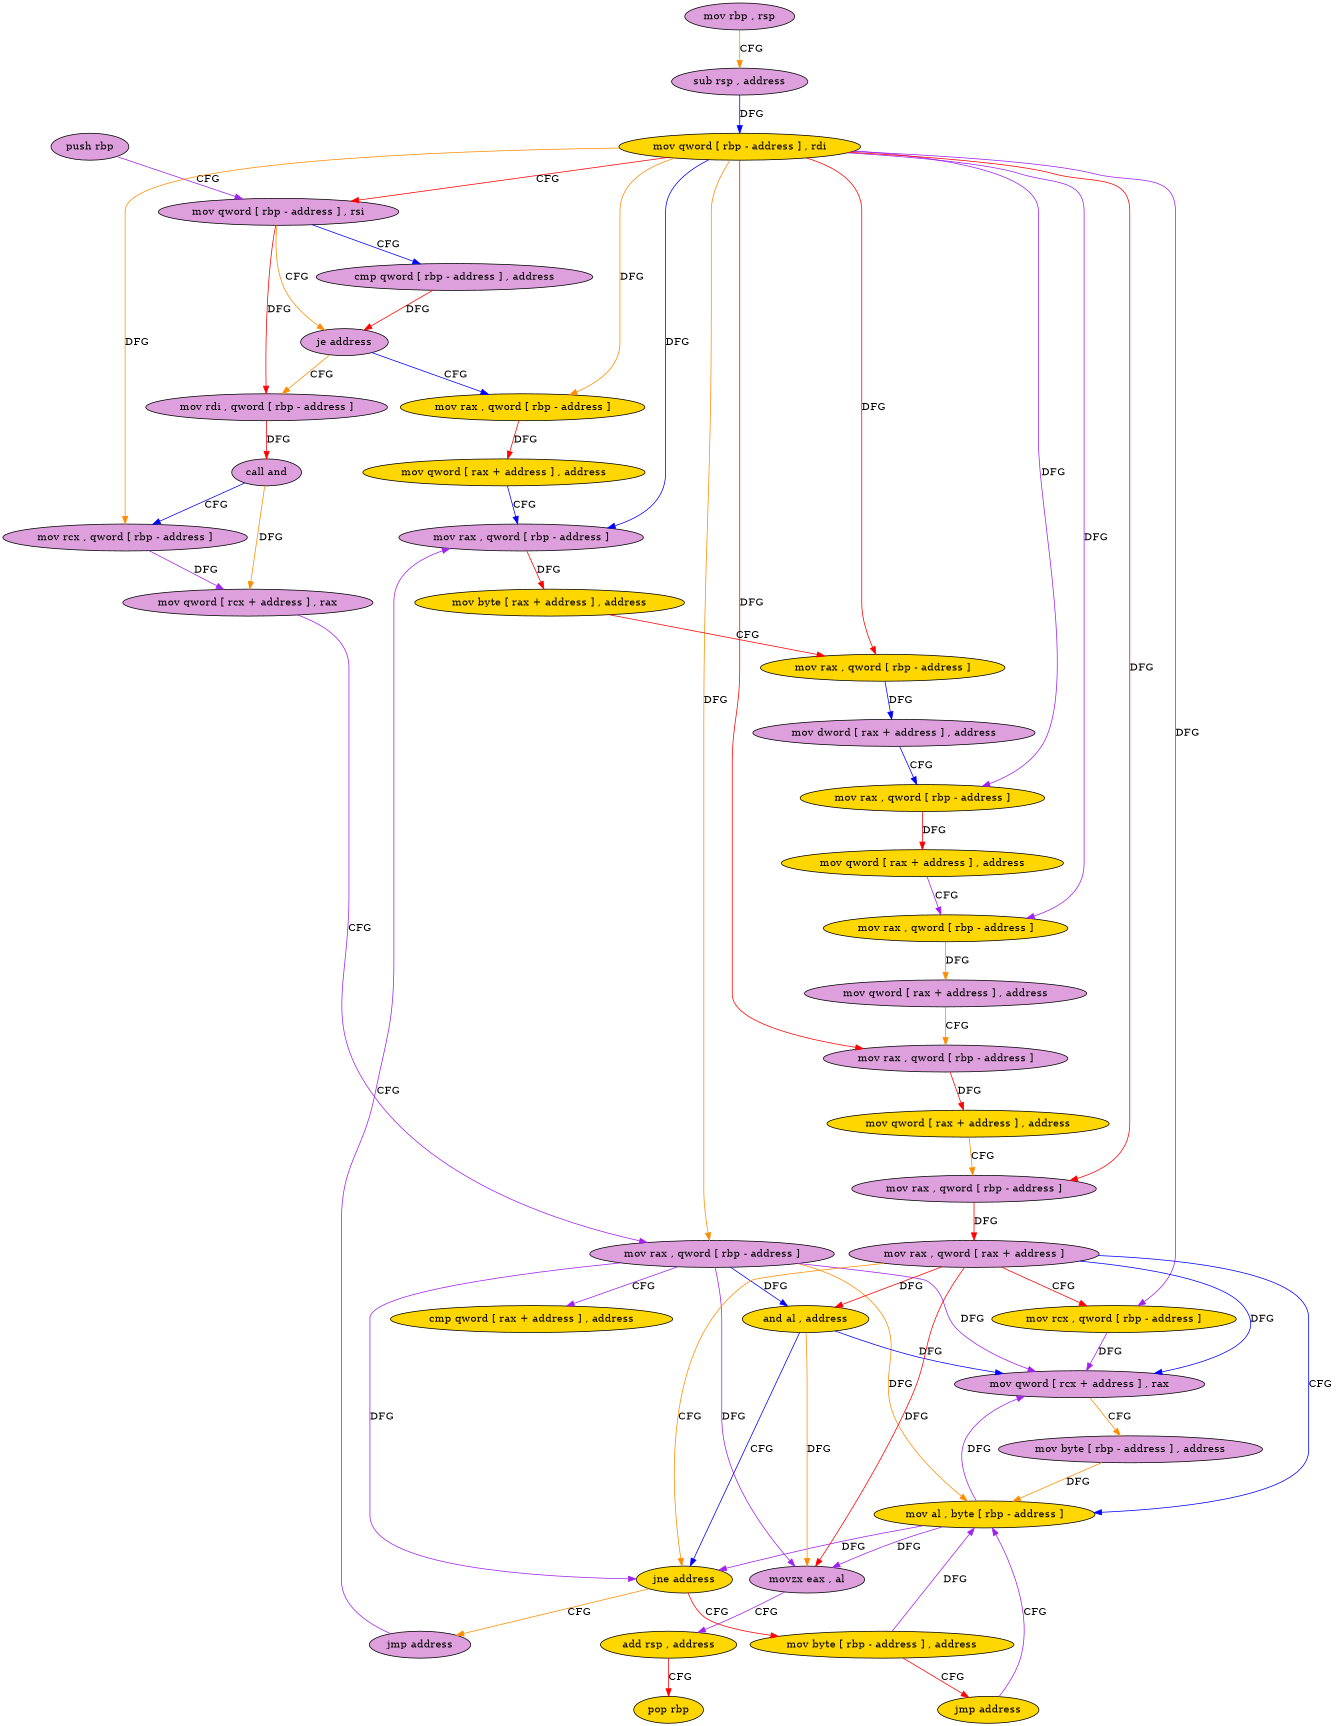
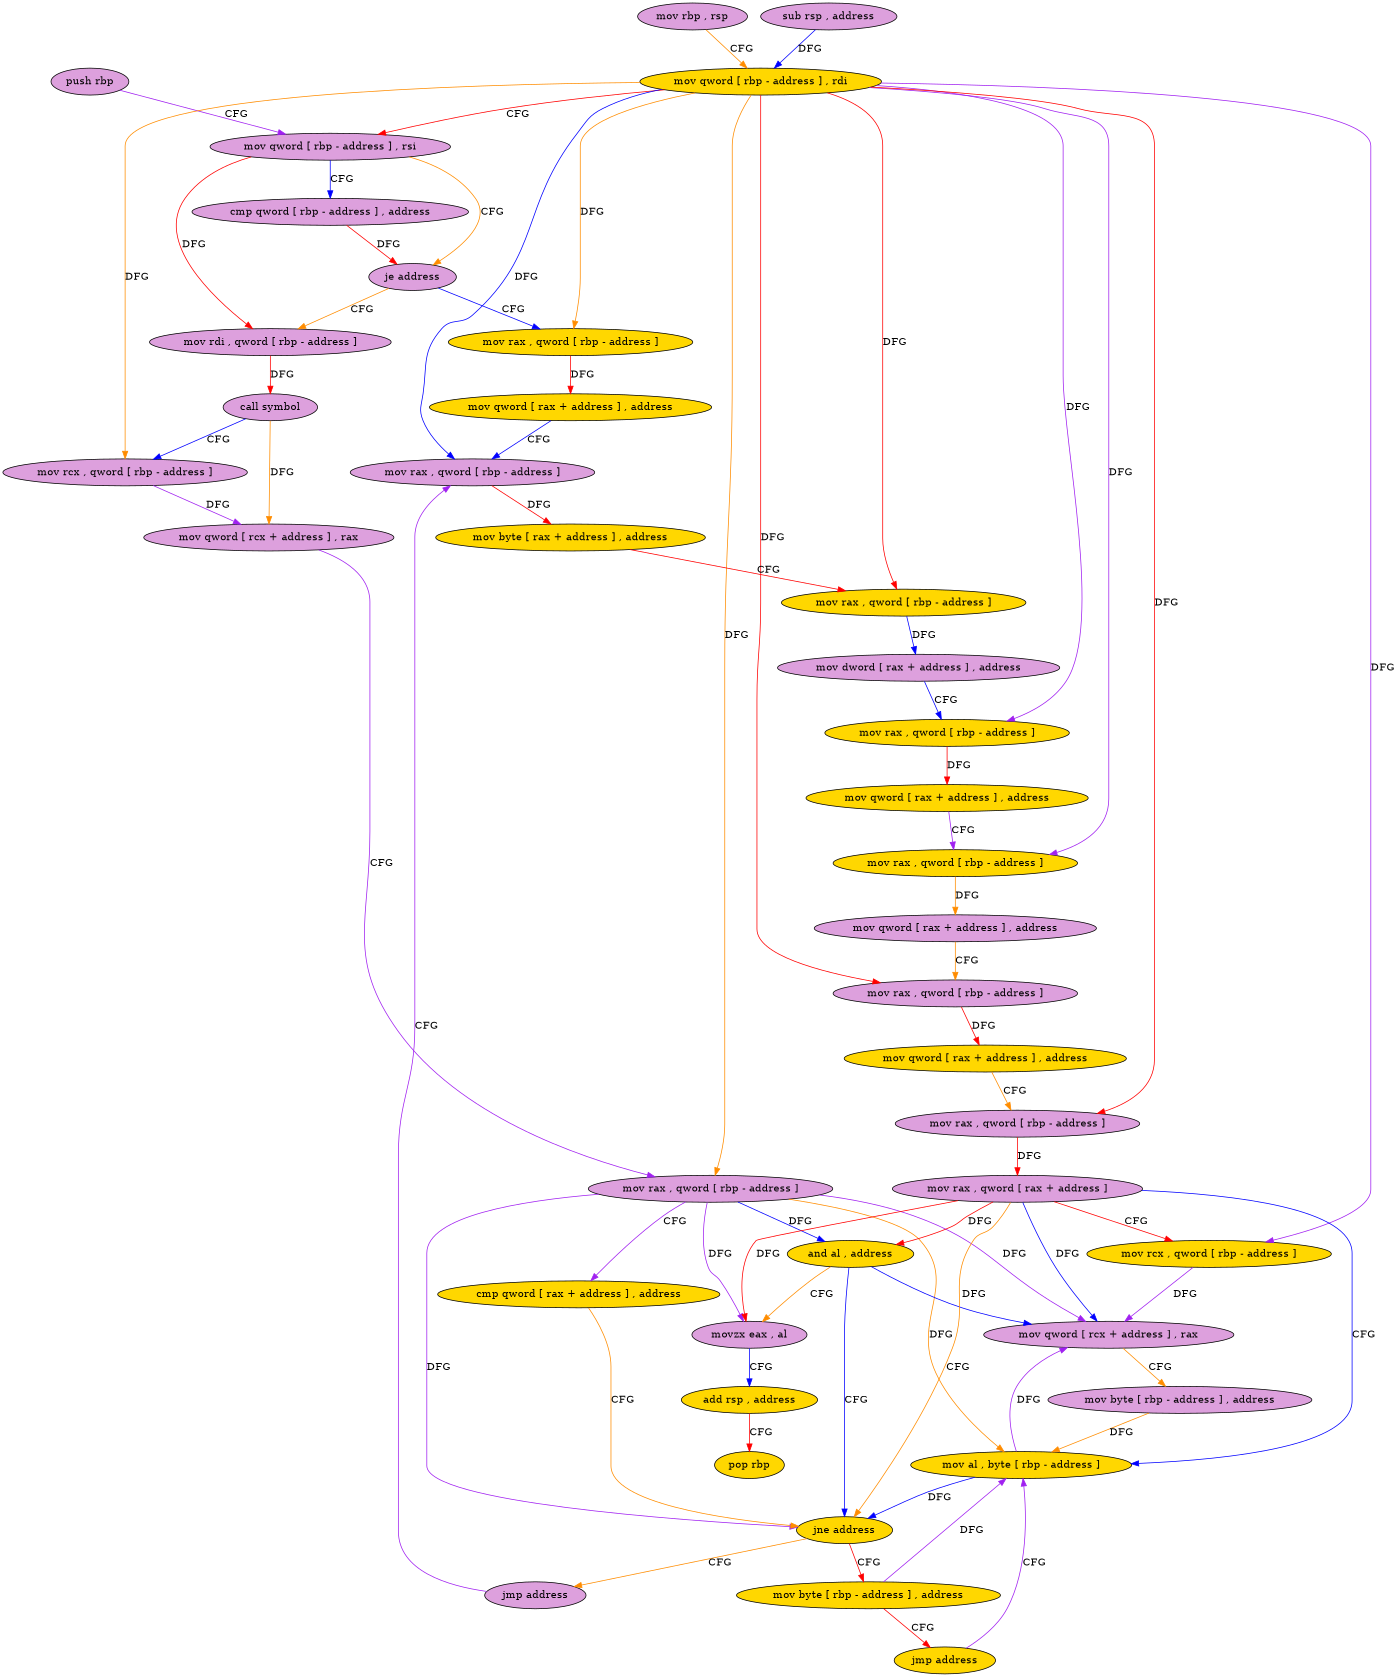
(740, 45) -> (724, 46)
(267, 472) -> (270, 407)
(819, 1449) -> (822, 1294)
none -> (619, 1481)
(890, 1544) -> none
(819, 1546) -> (924, 1493)
(745, 1612) -> (749, 1364)
